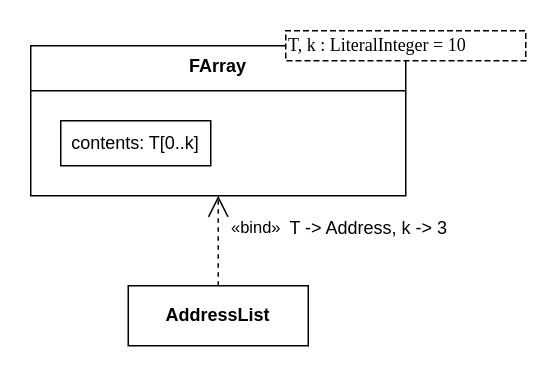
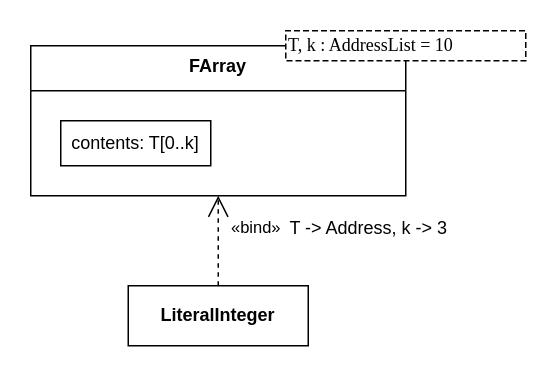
(399, 46) -> (386, 46)
(218, 316) -> (218, 316)
